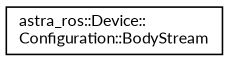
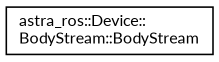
(114, 31) -> (110, 31)
